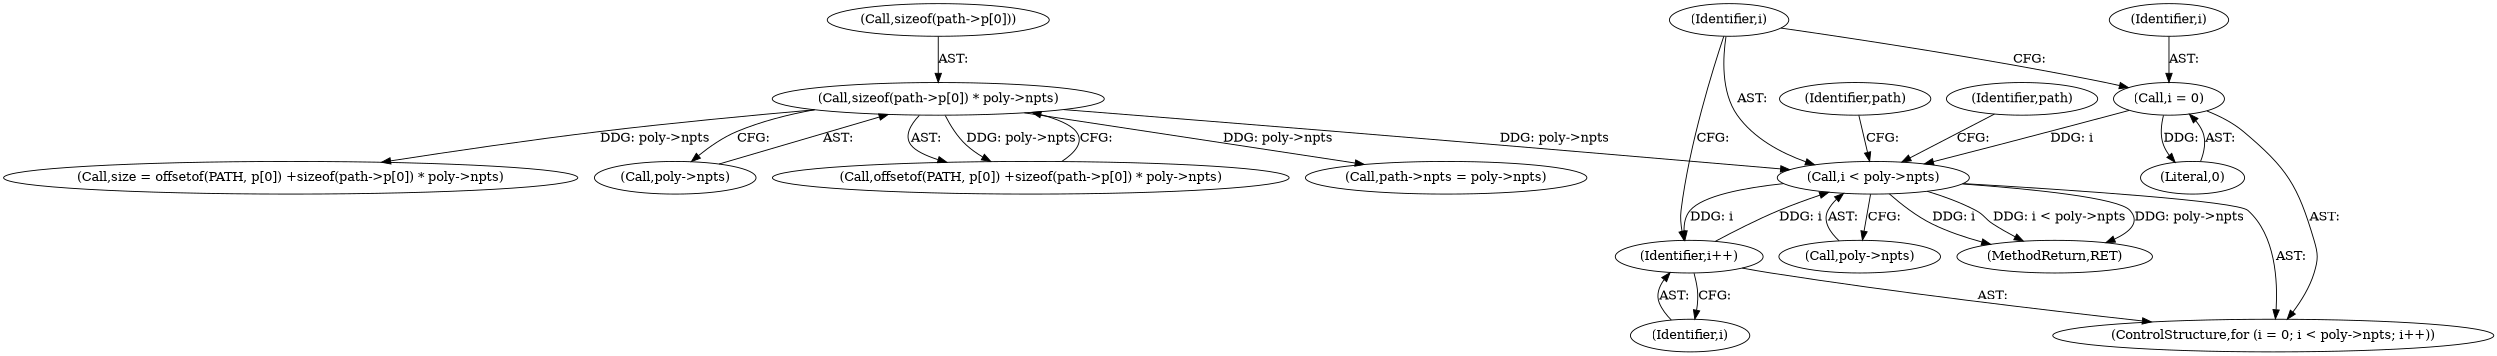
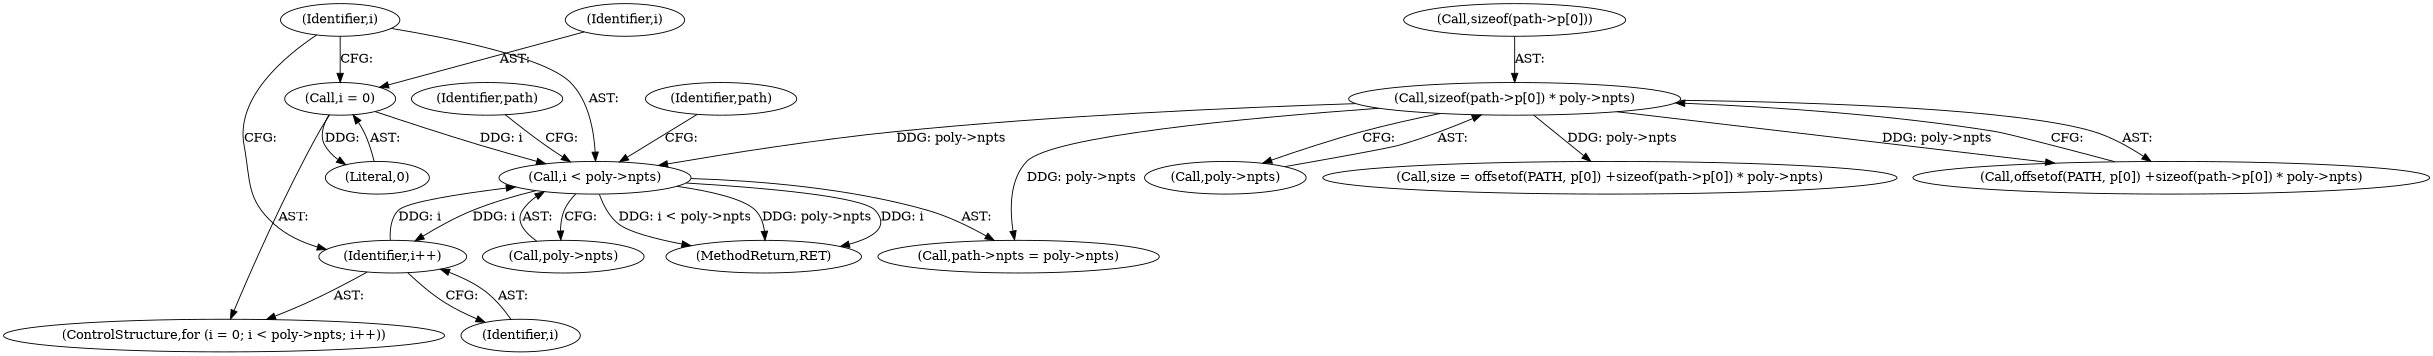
(2159, 197) -> (842, 192)
